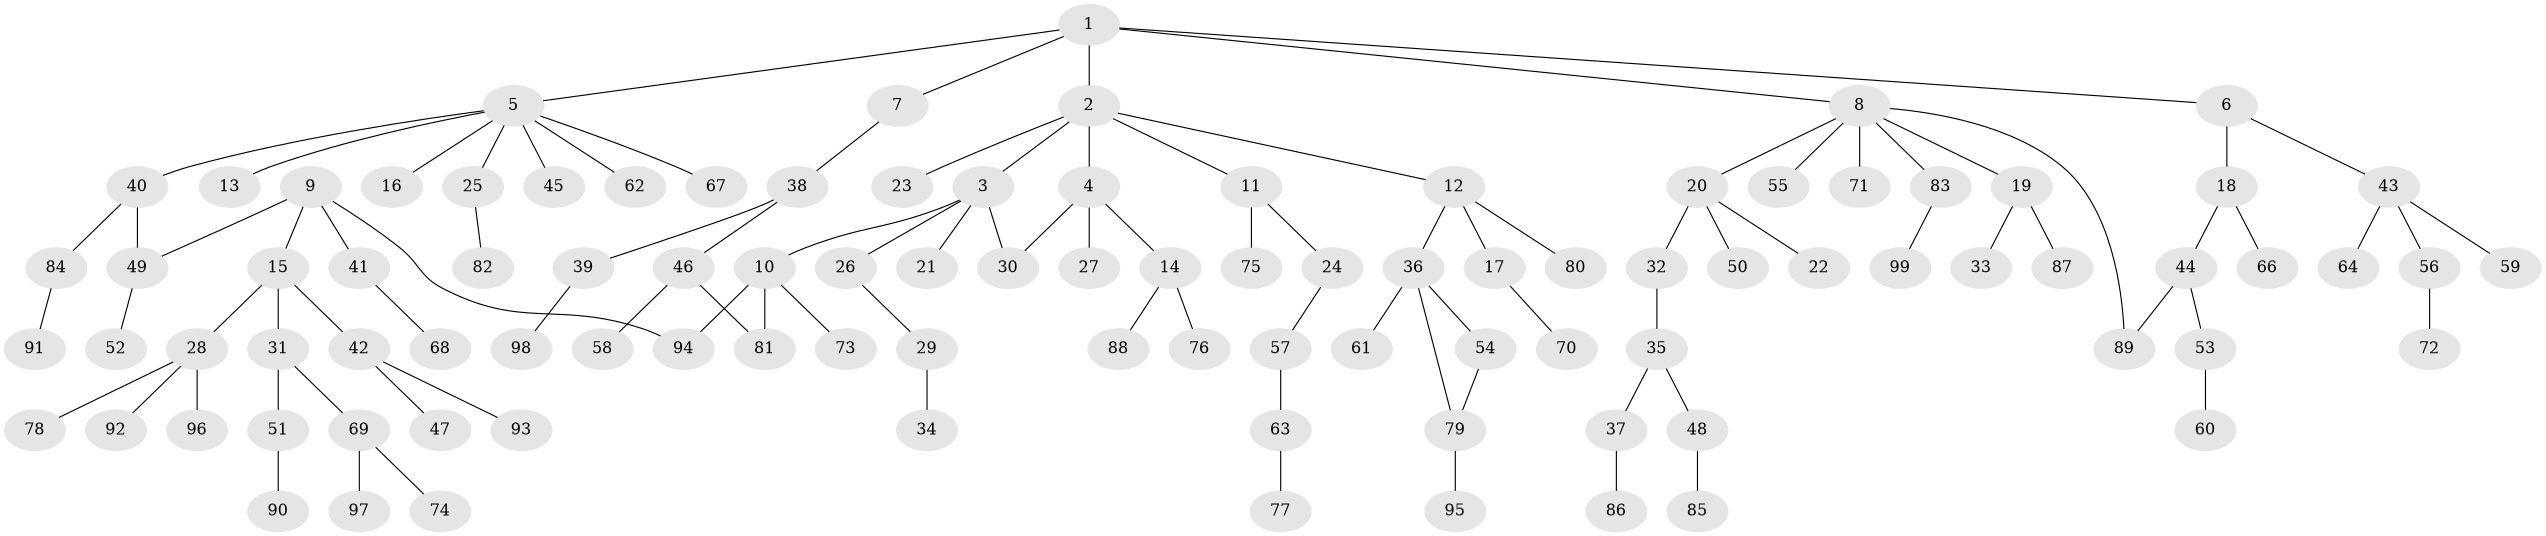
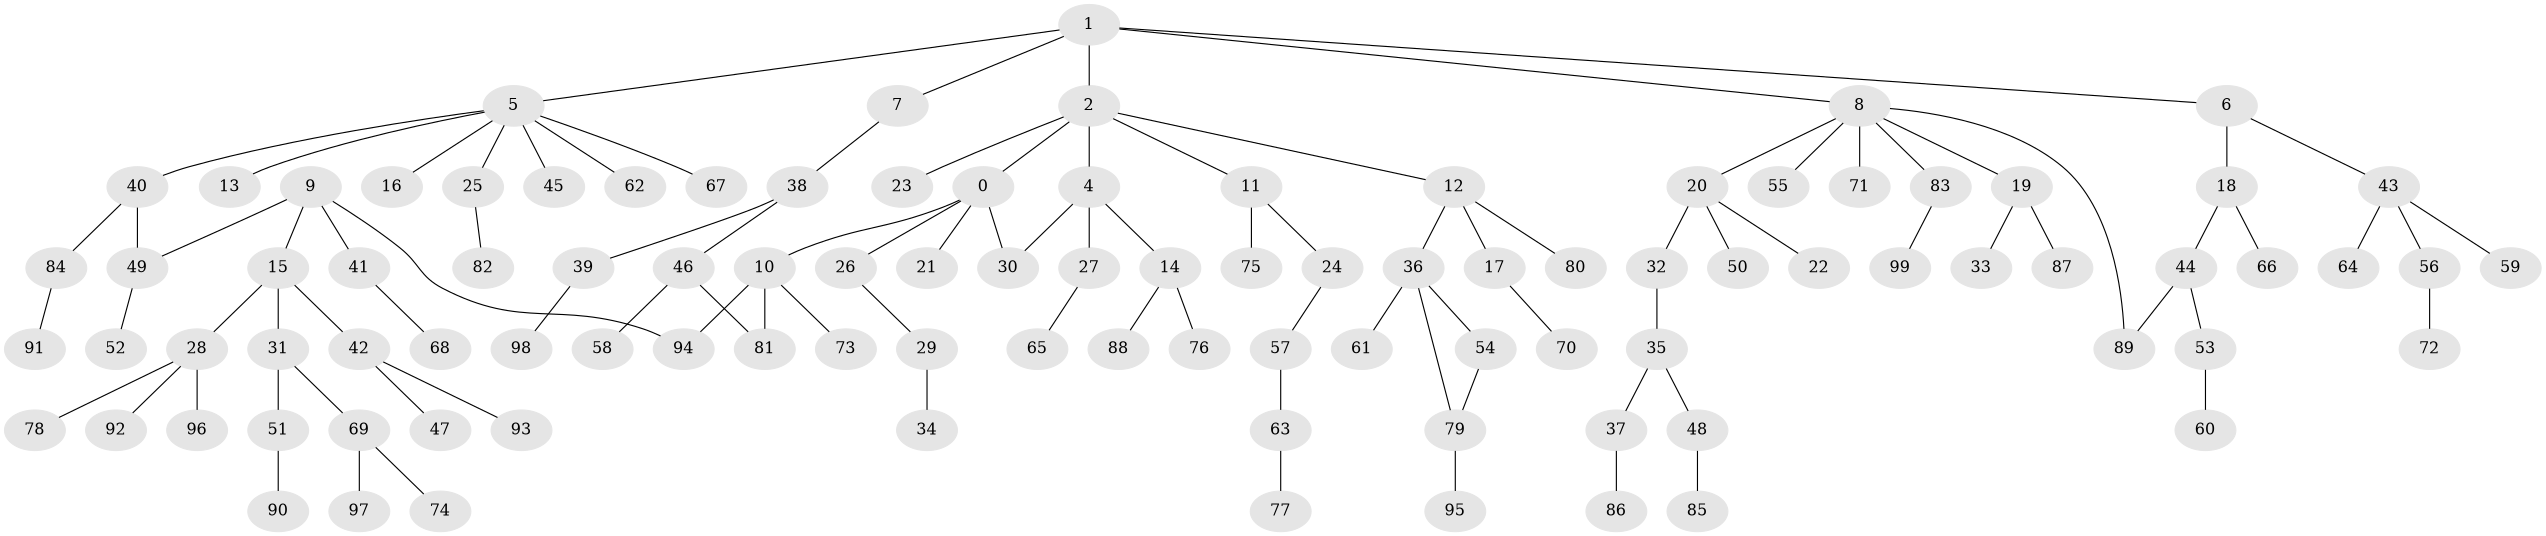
(983, 187) -> (983, 187)
none -> (1037, 349)
